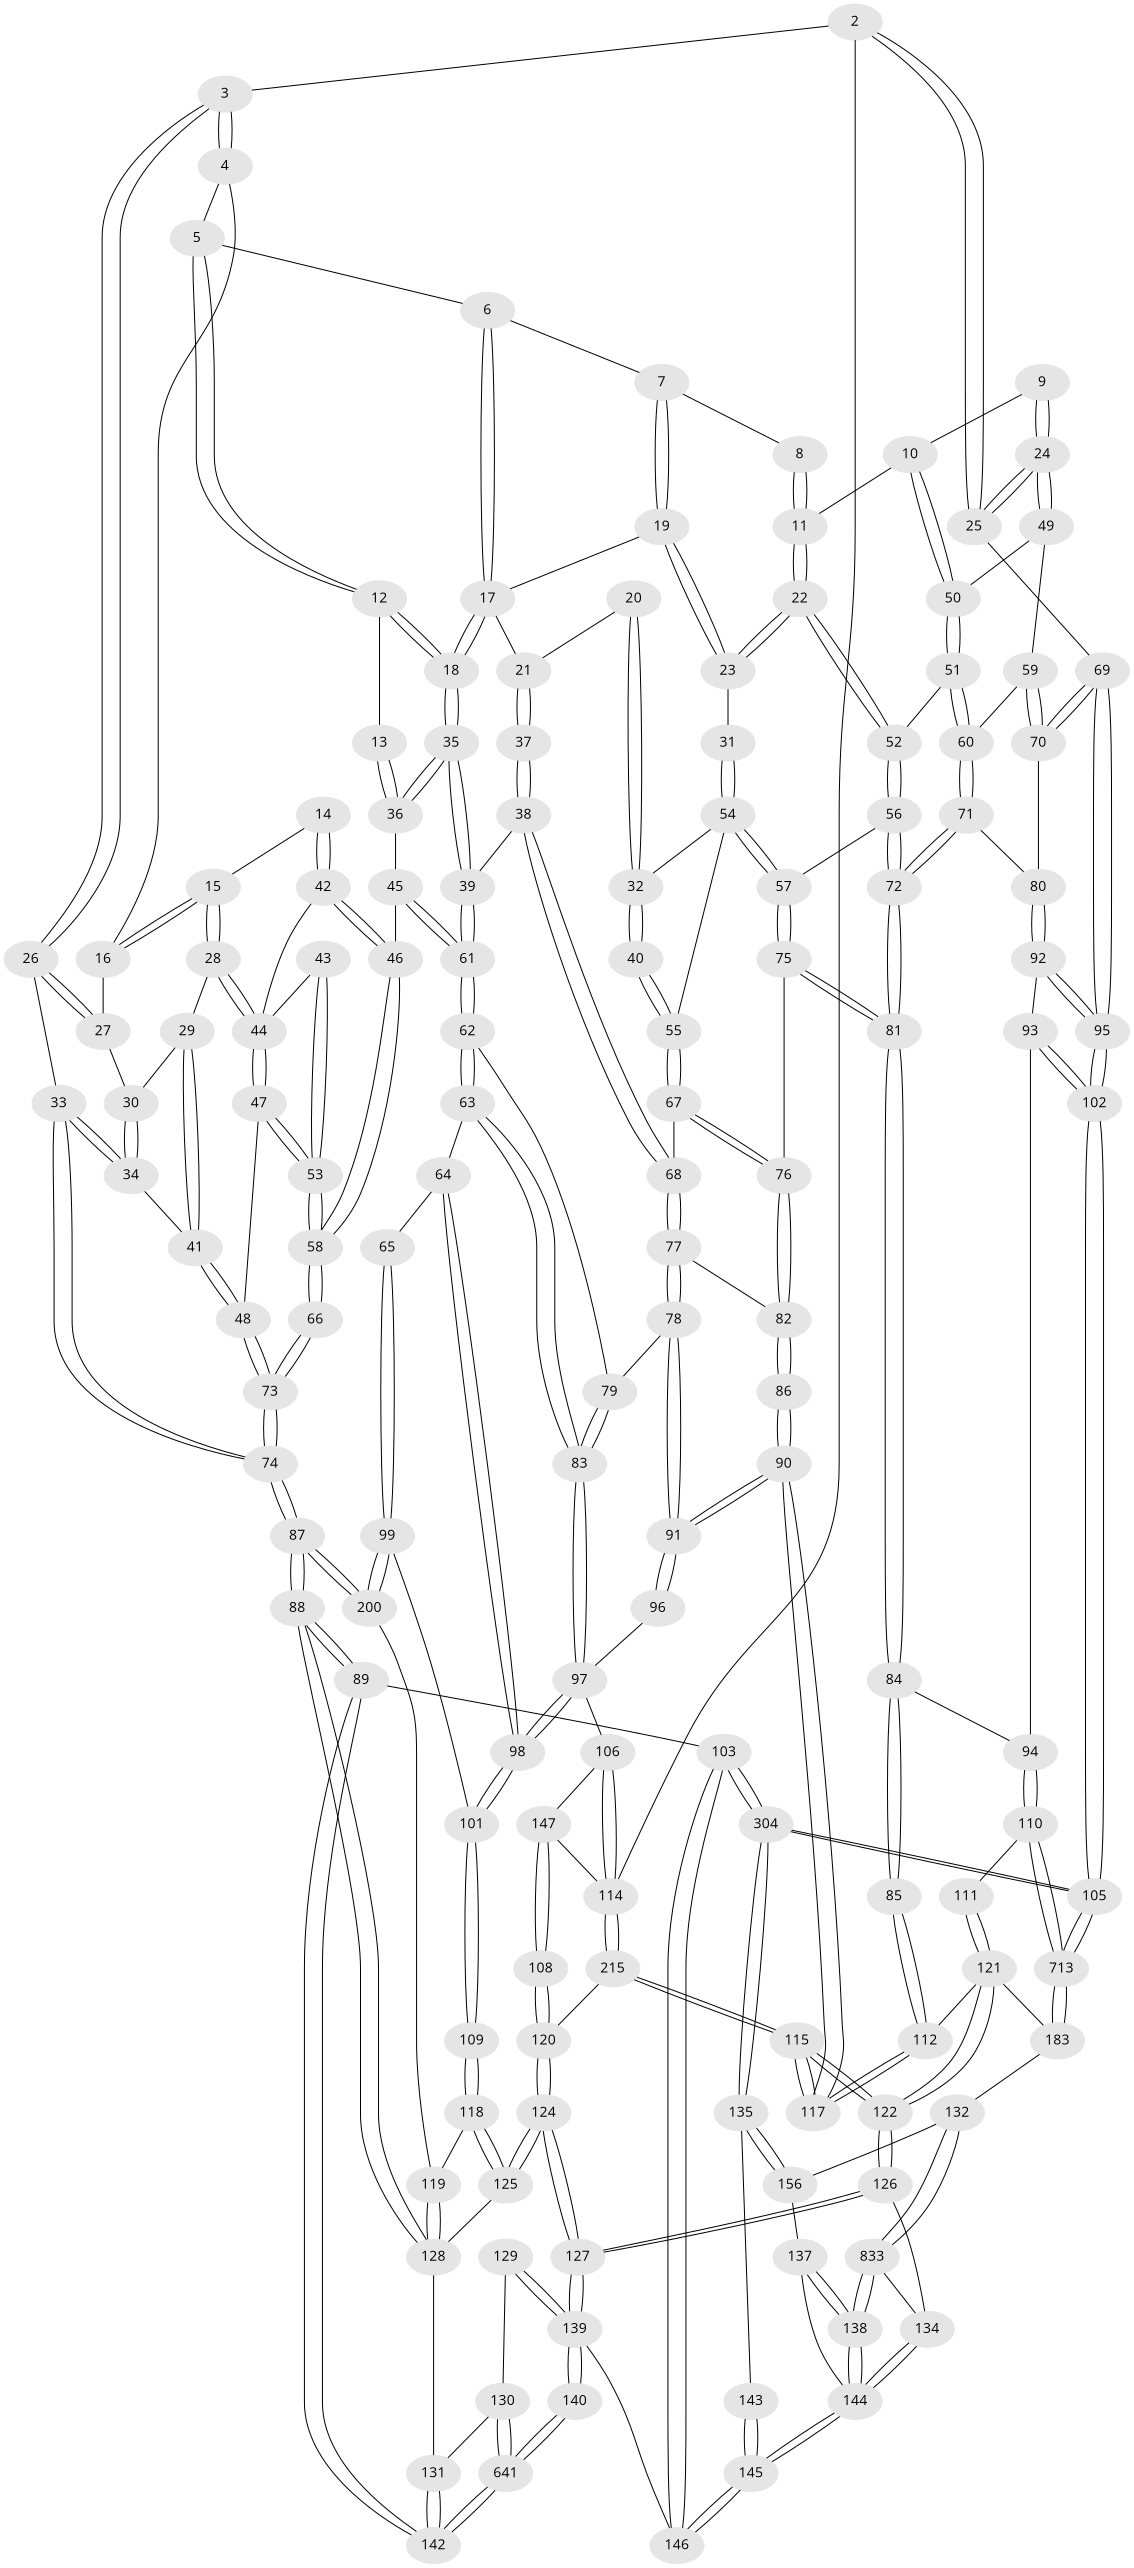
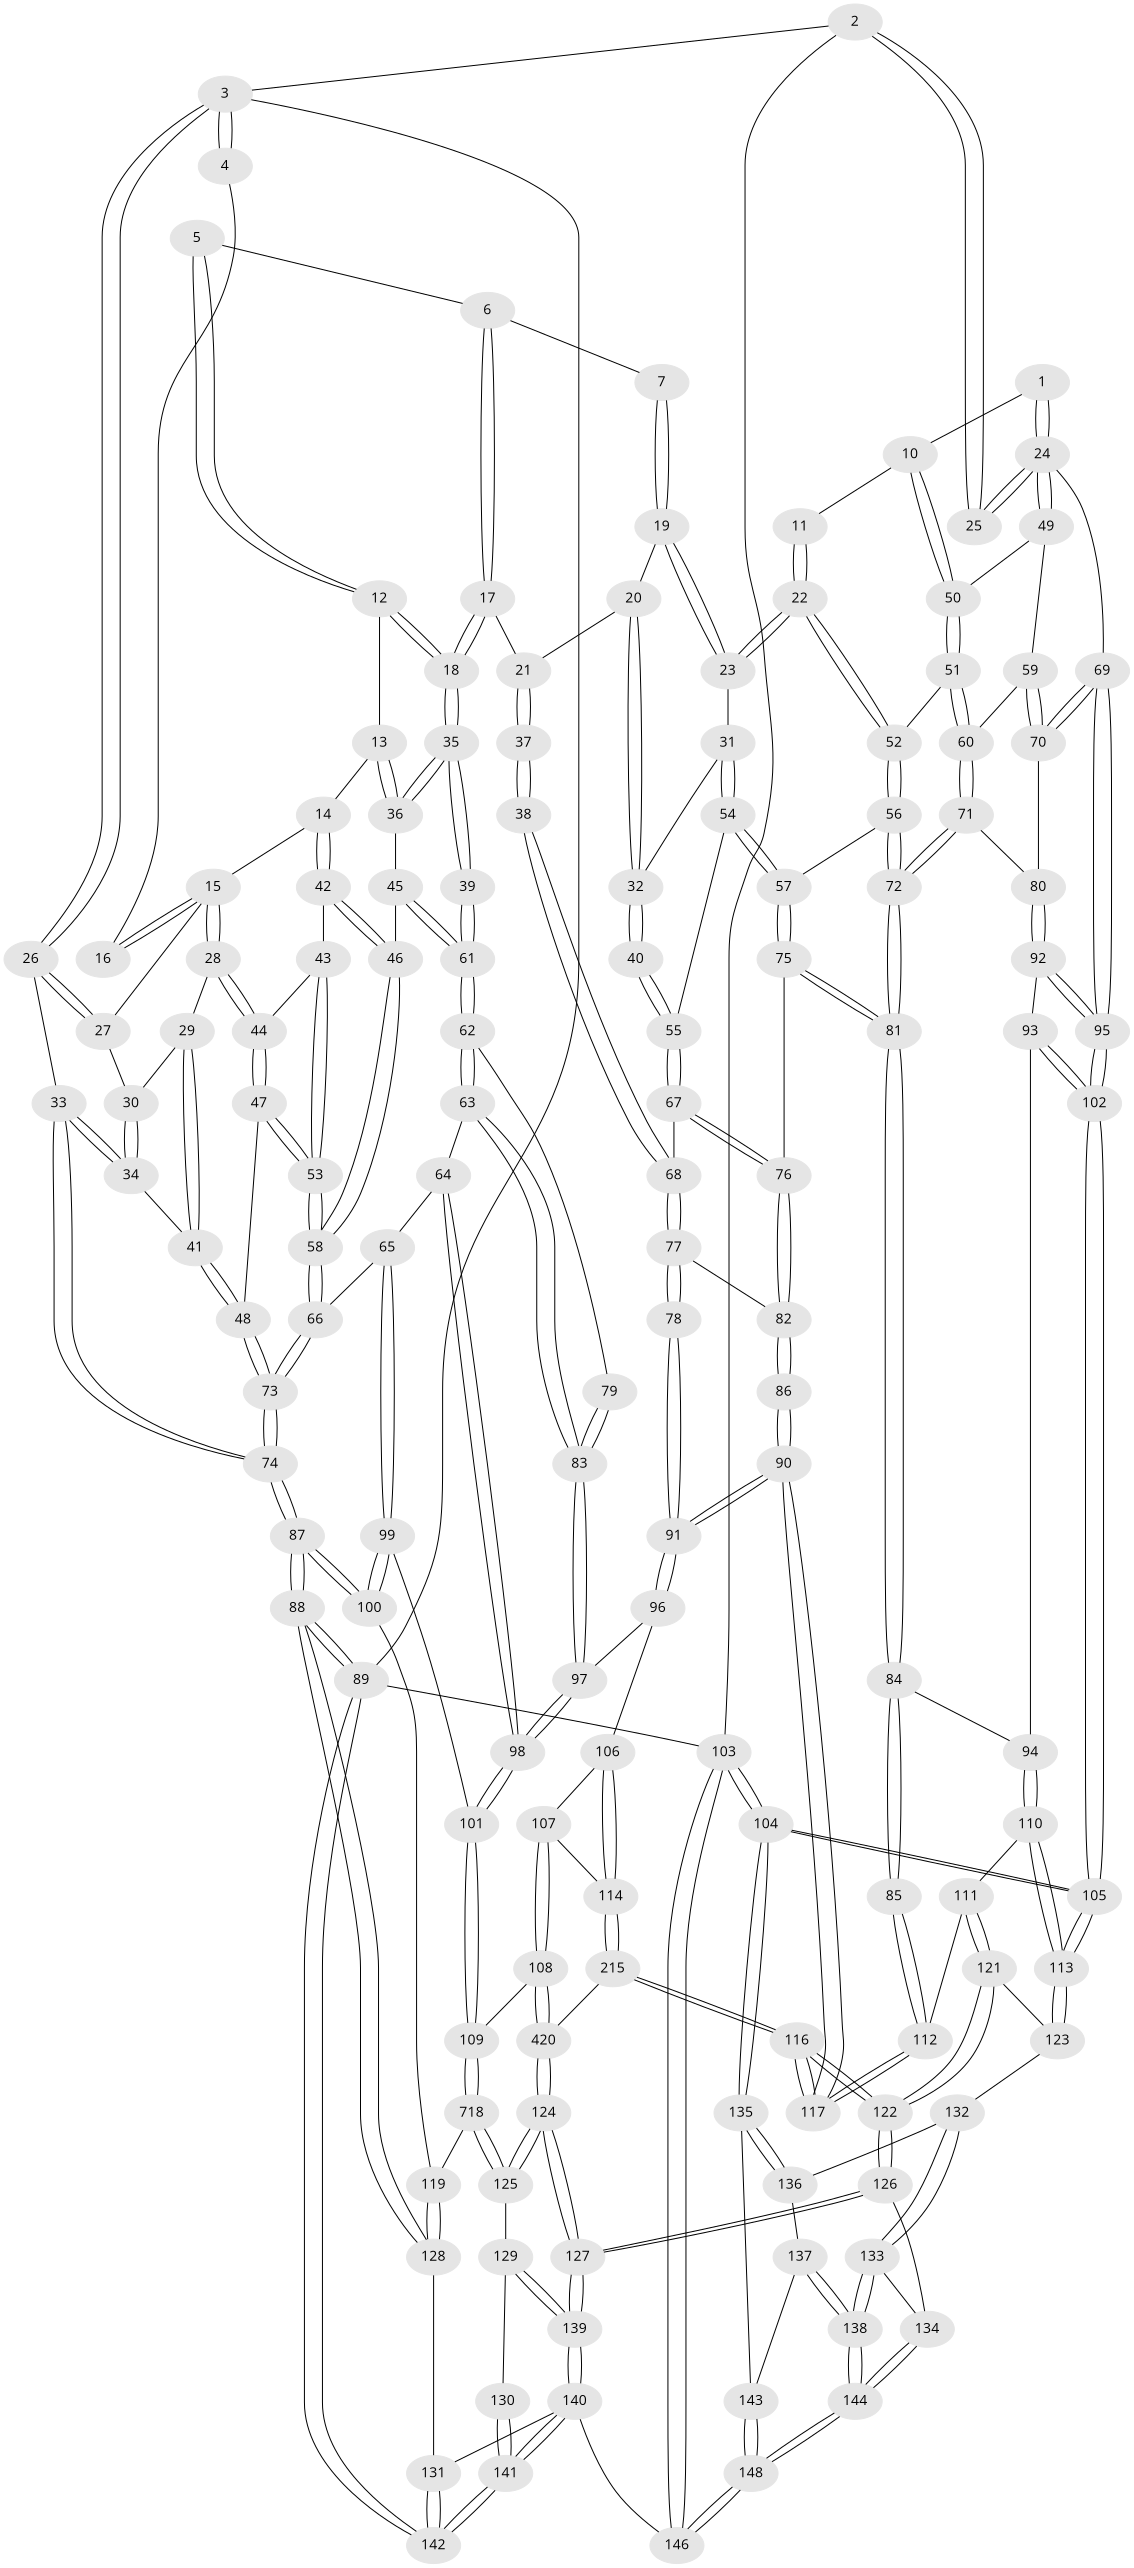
(211, 202) -> none
(1042, 383) -> (1042, 383)
(800, 455) -> none
(575, 563) -> (648, 563)
(1031, 590) -> (1096, 557)
none -> (351, 779)
none -> (579, 789)
(496, 851) -> none
(682, 851) -> (681, 815)
(839, 943) -> (749, 866)
(281, 956) -> (323, 923)
(103, 995) -> (158, 959)
none -> (352, 1284)
(642, 1356) -> none
(370, 1608) -> (370, 1608)
(594, 1716) -> (633, 1680)
(544, 1825) -> (544, 1825)
(766, 1825) -> (766, 1825)
(1061, 1969) -> (1061, 1969)
none -> (506, 2005)
(957, 2005) -> (946, 1969)
(544, 2041) -> (544, 2041)
(797, 2041) -> (797, 2041)
(1057, 2041) -> (1057, 2041)
(472, 2113) -> (472, 2113)
(790, 2185) -> (790, 2185)
(470, 2221) -> (506, 2221)
(872, 2257) -> (872, 2257)
(814, 2333) -> (776, 2329)
(633, 2434) -> (610, 2483)
(468, 2437) -> (504, 2437)
(506, 2473) -> (506, 2473)
(751, 2473) -> (751, 2473)
